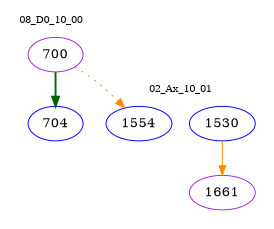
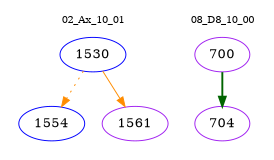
(51, 21) -> (223, 21)
(105, 89) -> (75, 85)
(56, 124) -> (222, 124)
(222, 193) -> (135, 124)
